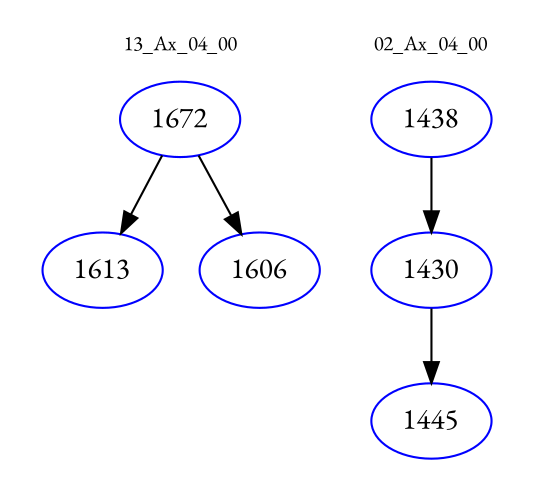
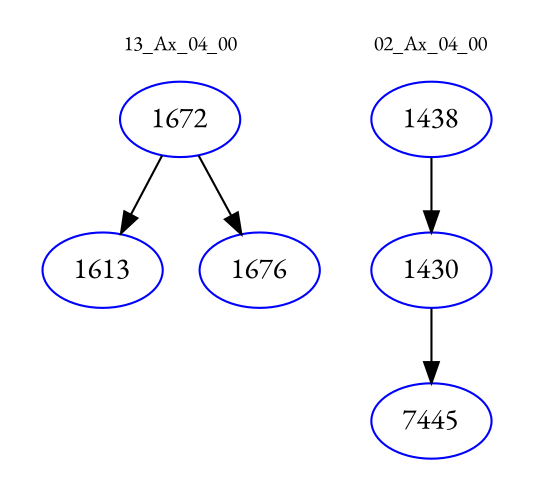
(260, 270) -> (260, 270)
(431, 421) -> (431, 421)
